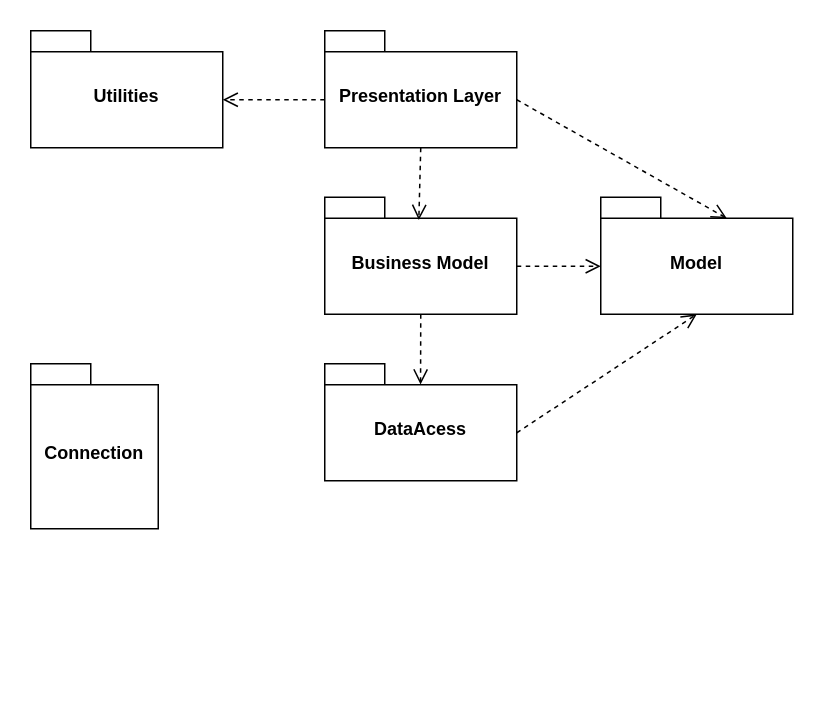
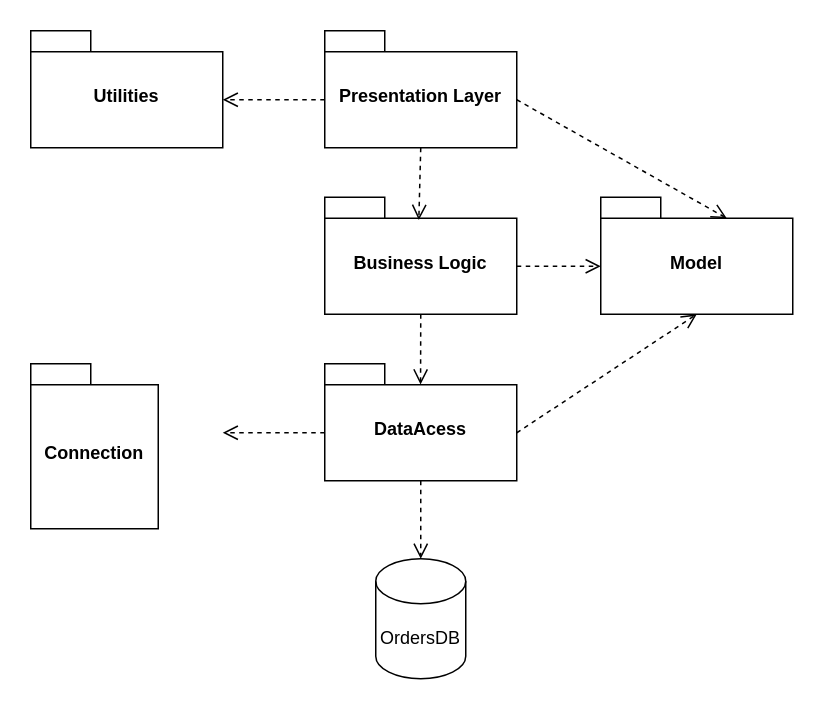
(421, 263) -> (421, 263)
none -> (275, 433)
none -> (421, 518)
none -> (421, 619)
